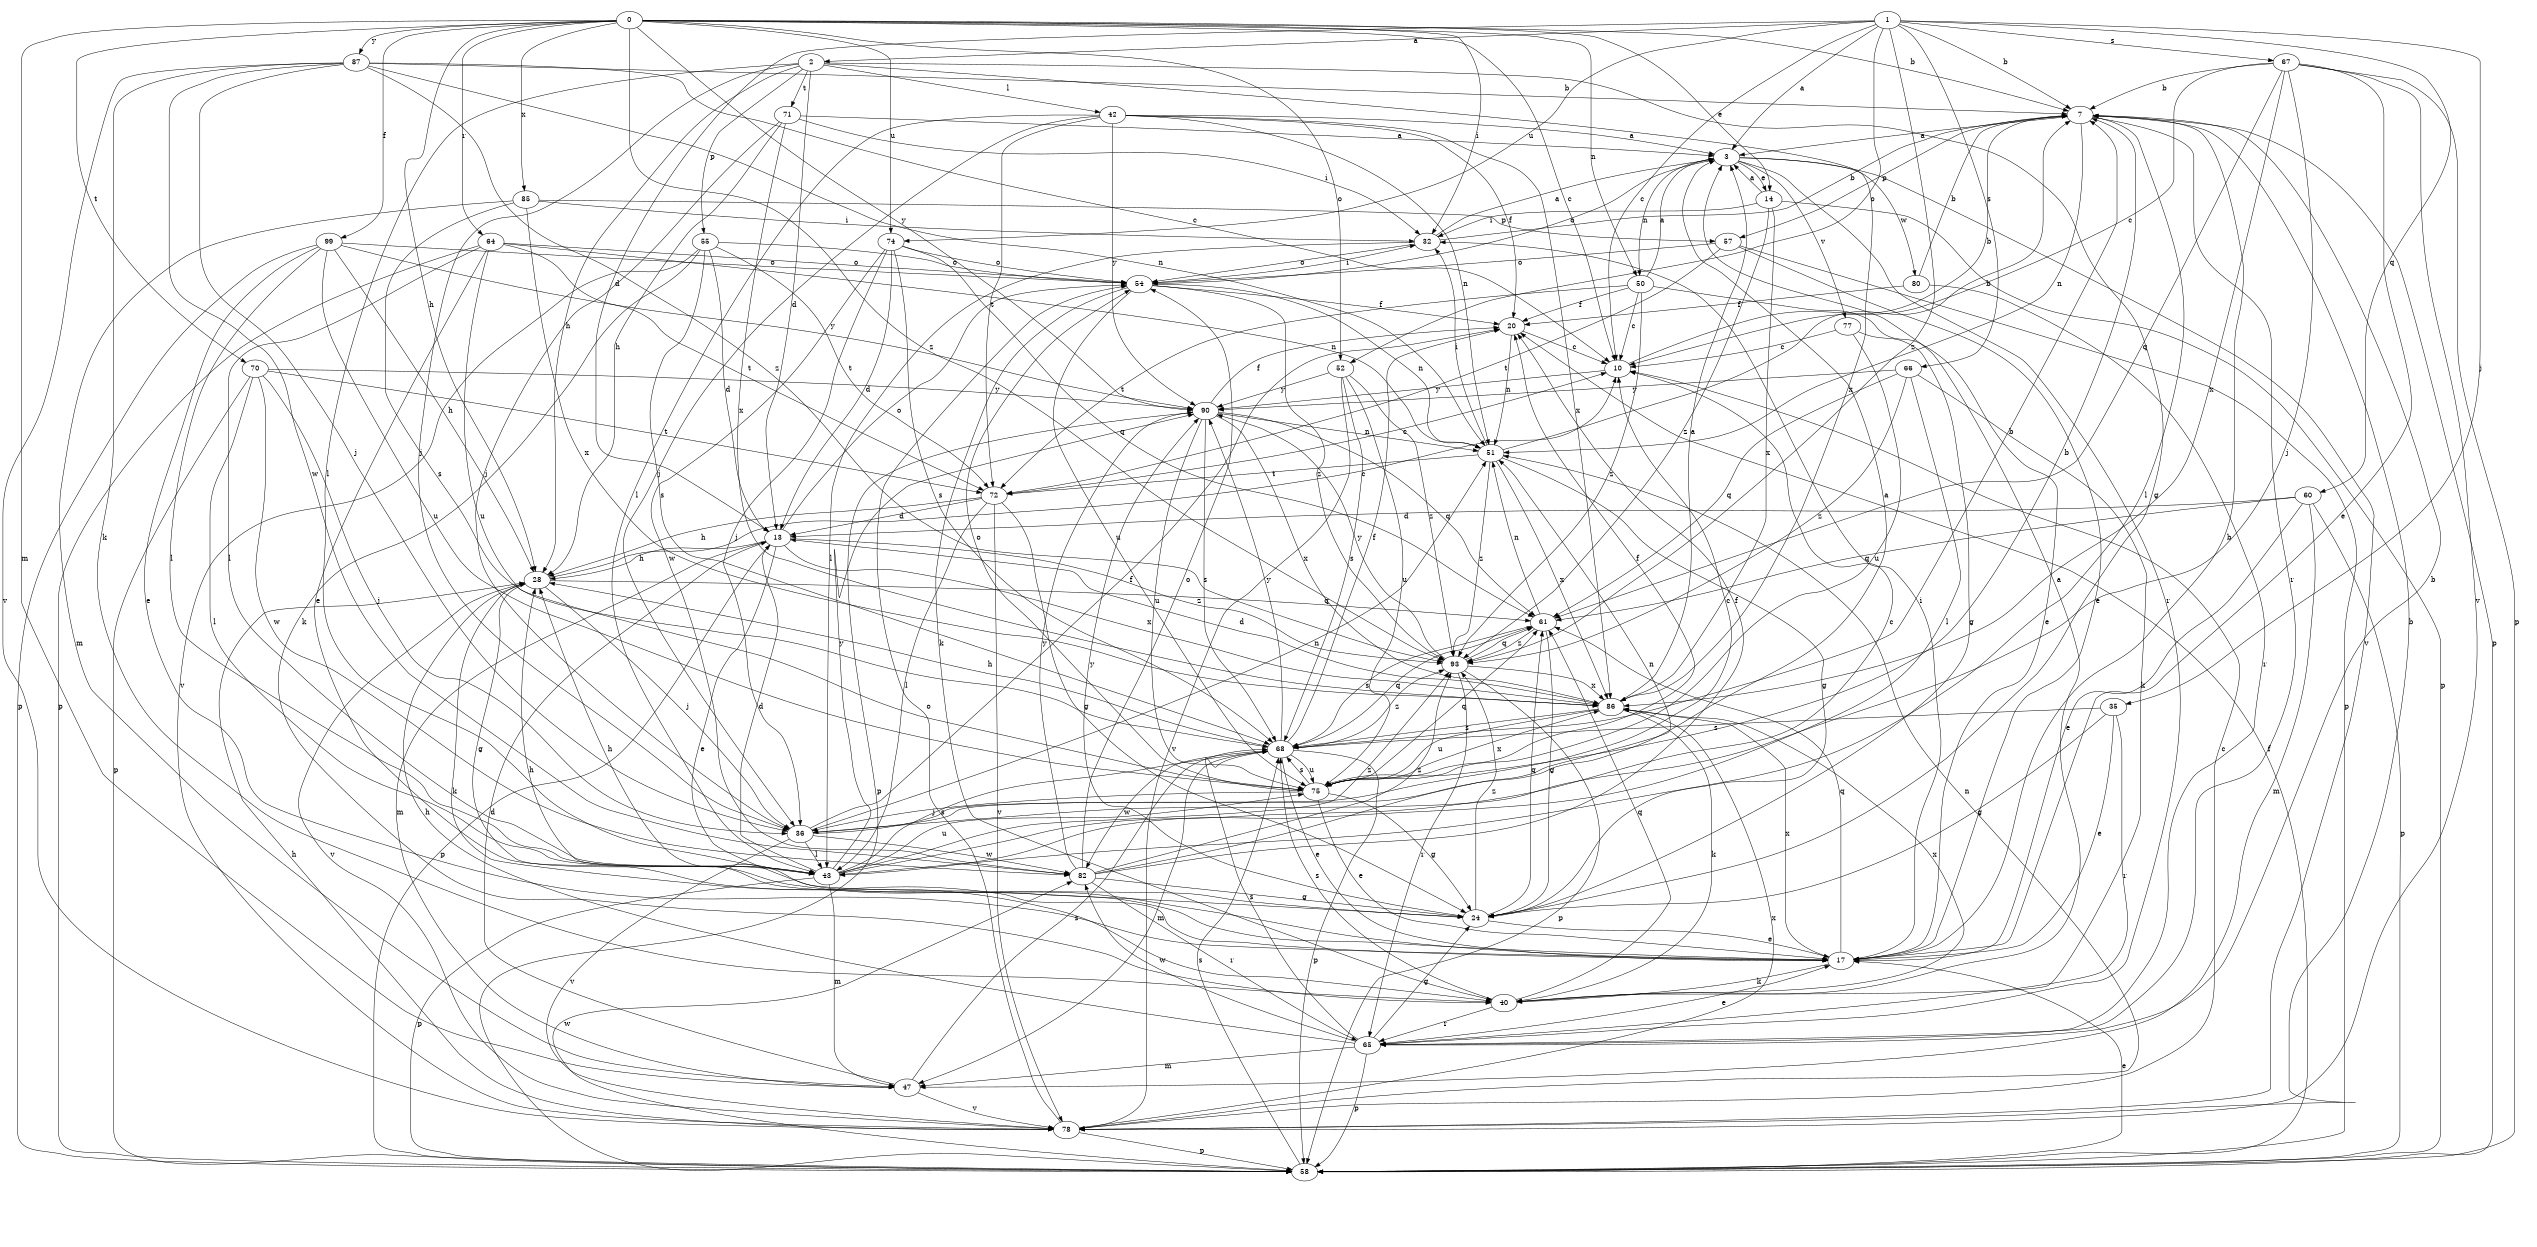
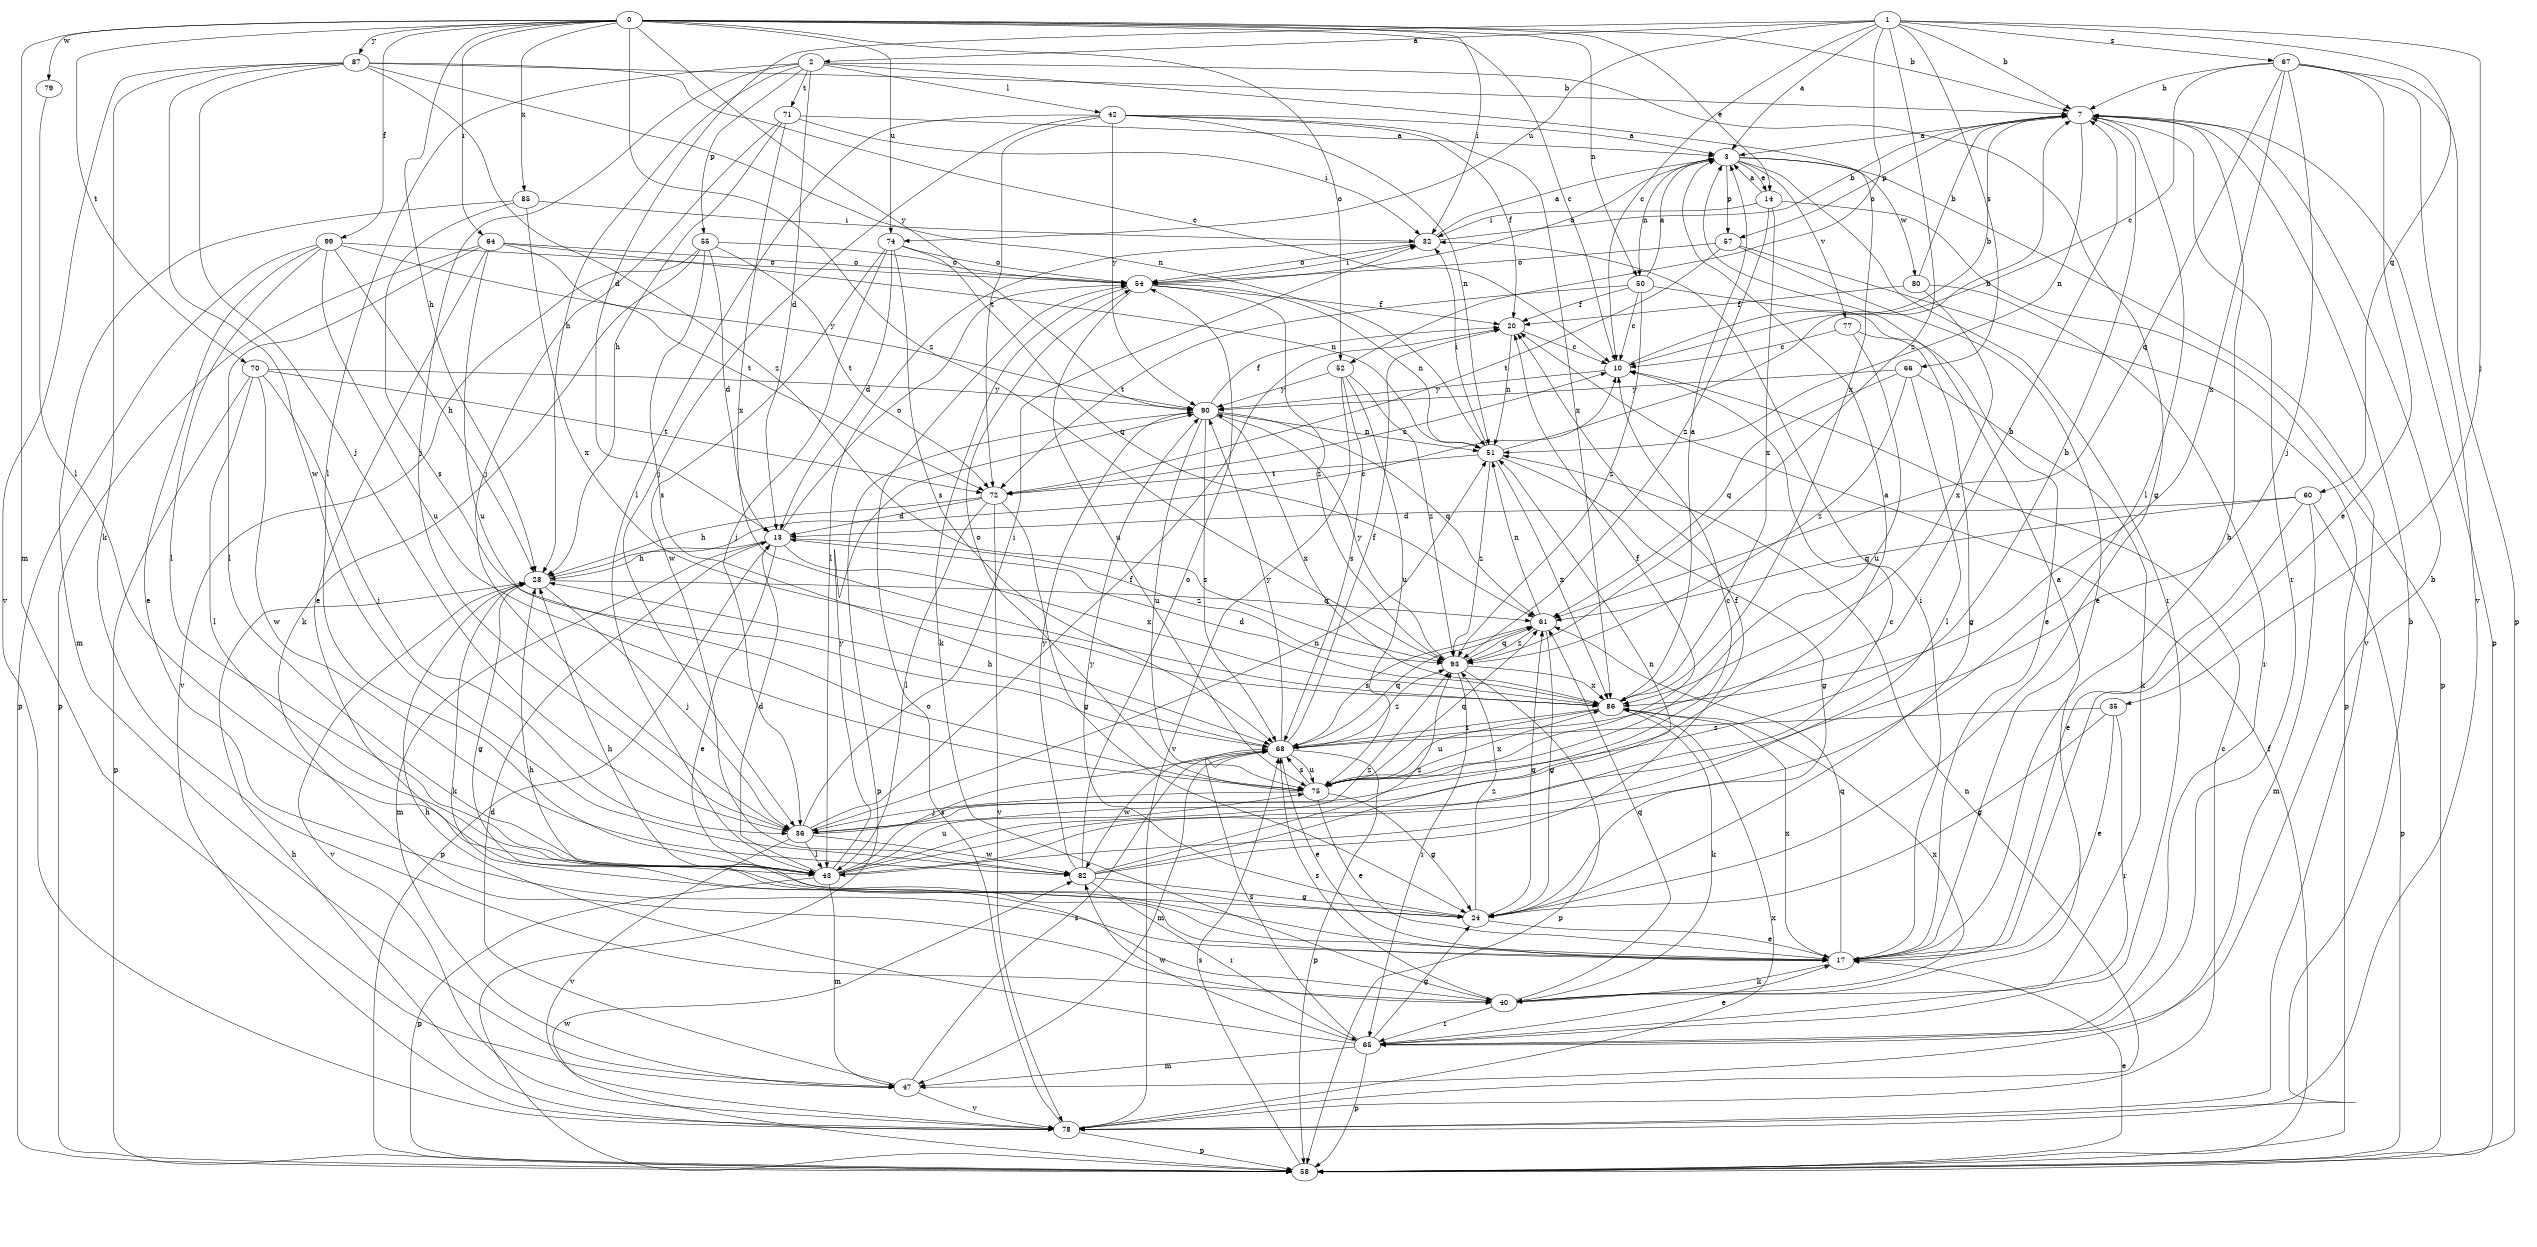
none -> (49, 89)
(1156, 208) -> (1727, 197)
none -> (1021, 446)
none -> (1907, 560)
